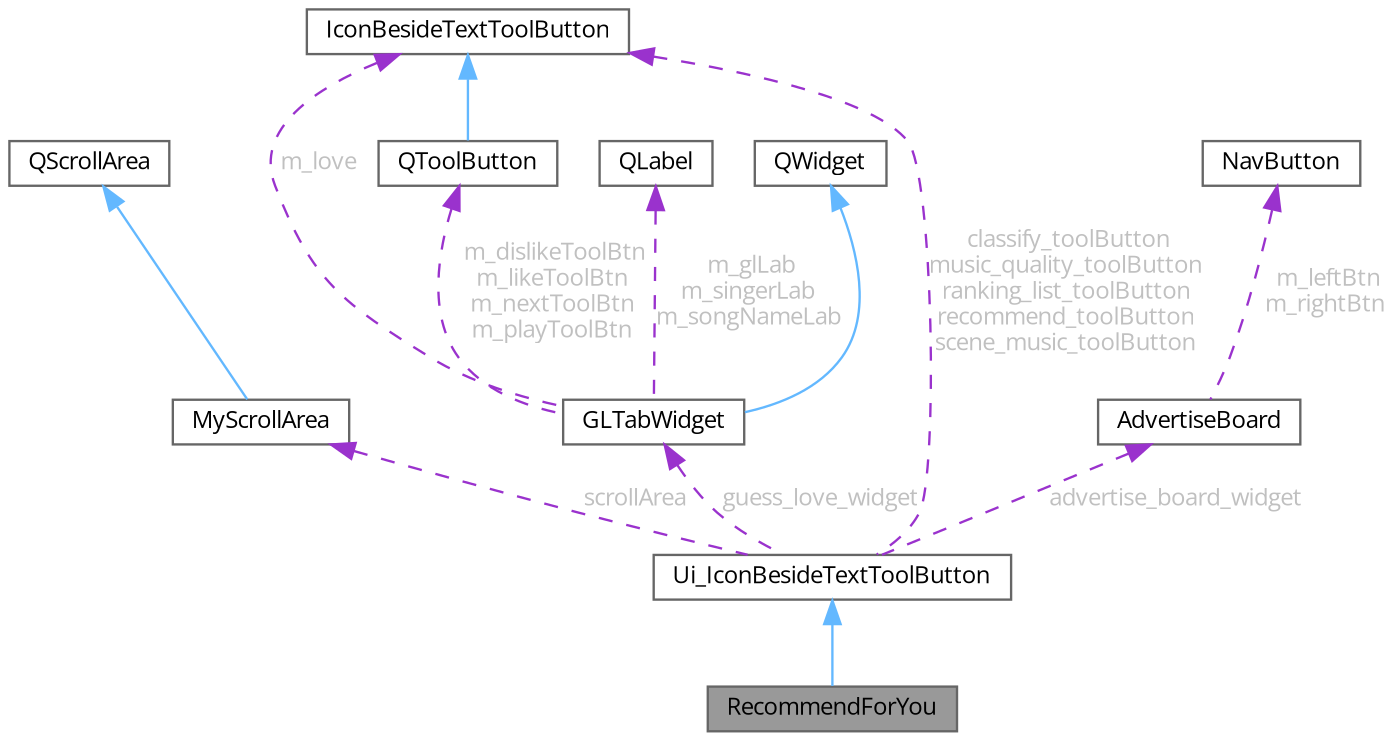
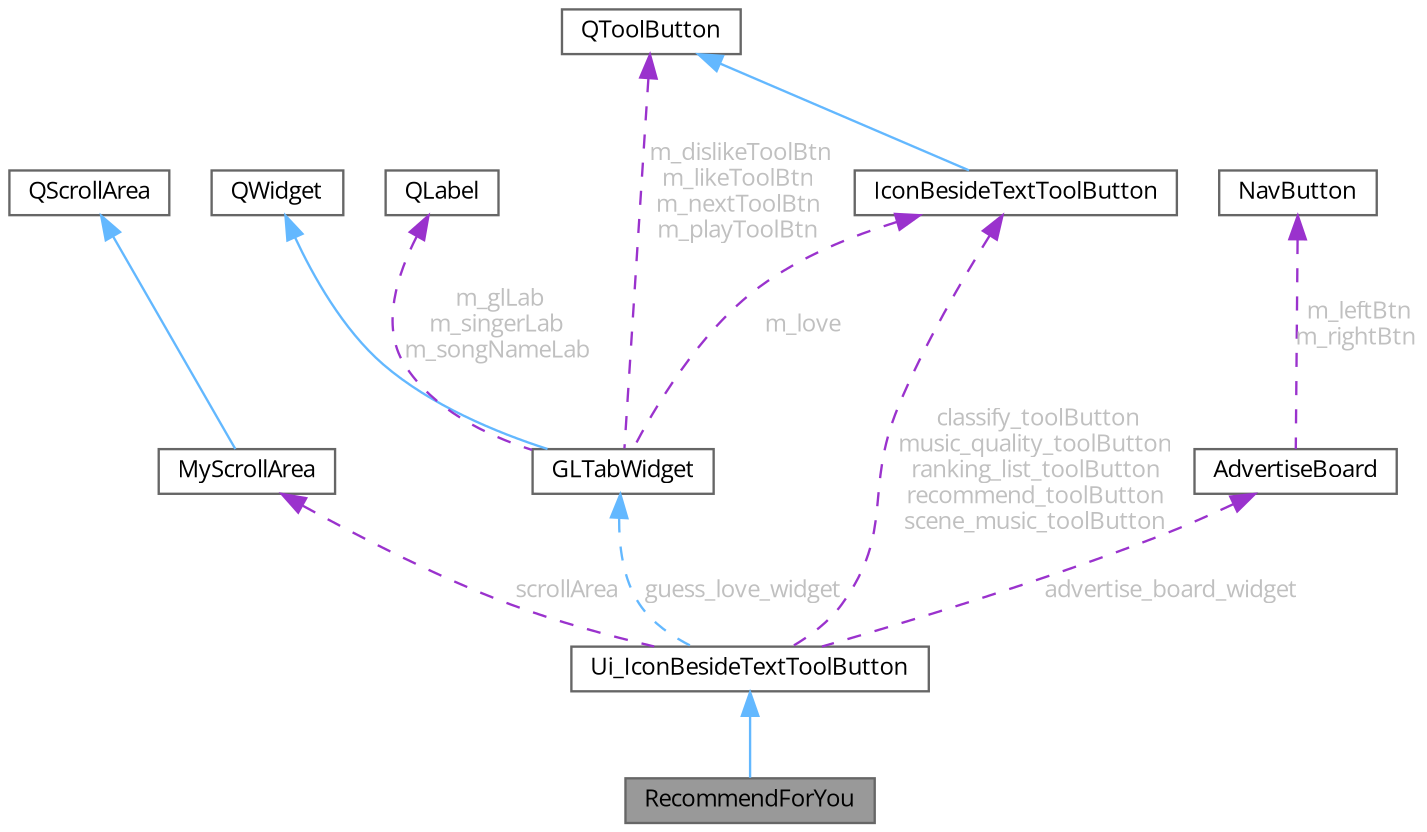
(468, 110) -> (845, 117)
(723, 518) -> (634, 595)
